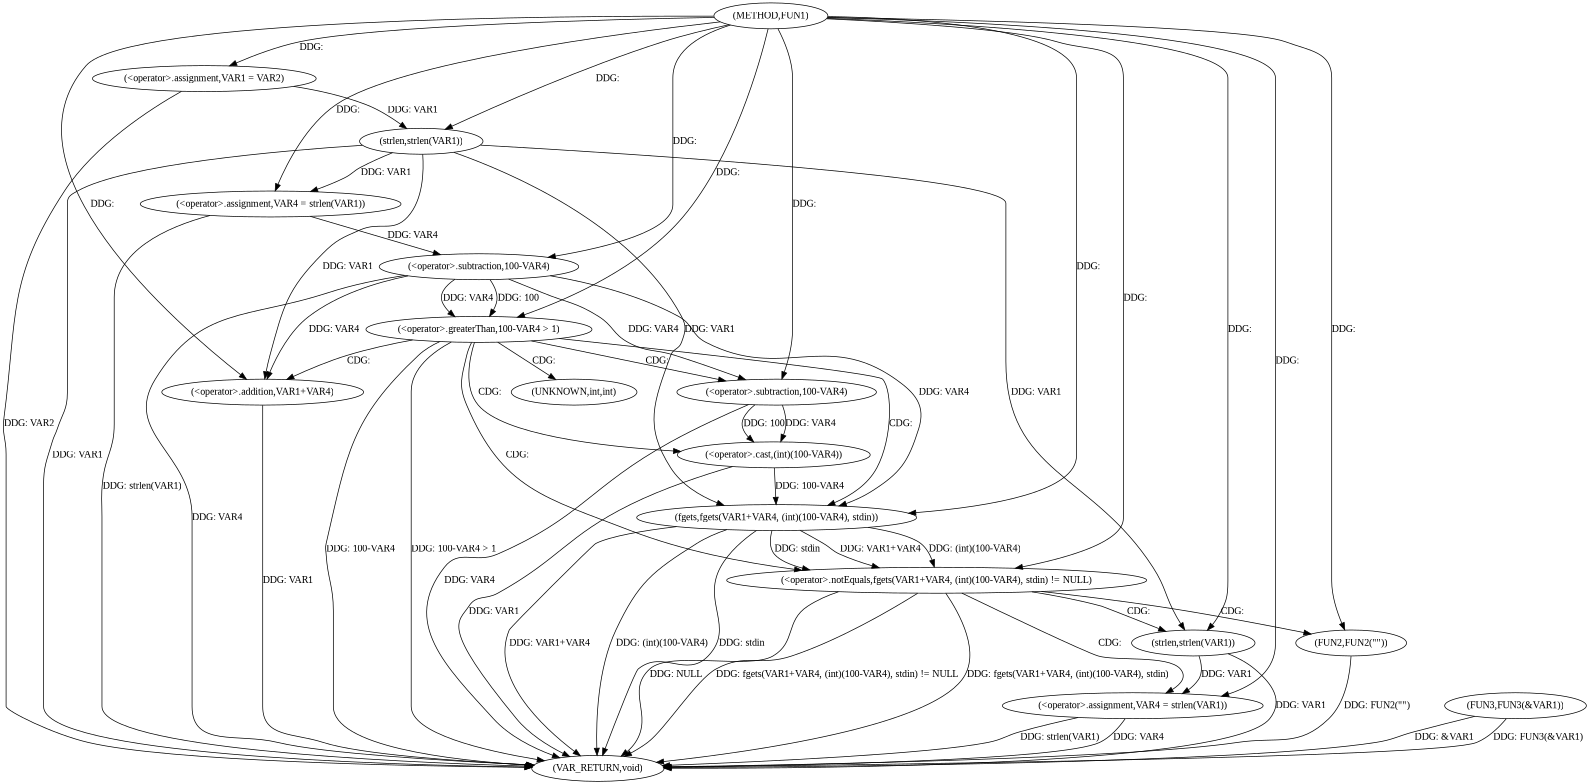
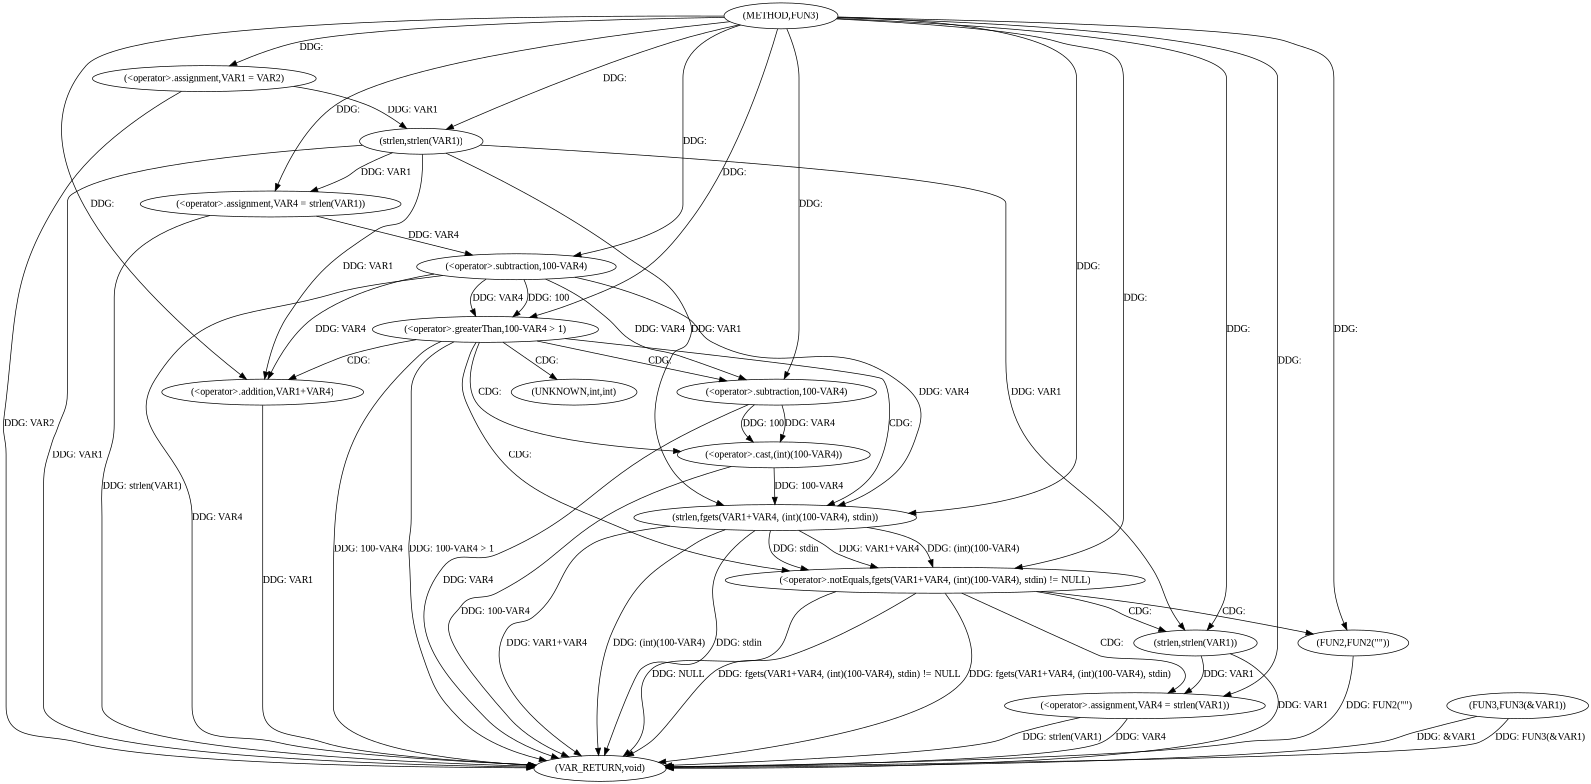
(771, 16) -> (781, 16)
(777, 518) -> (775, 518)
(494, 612) -> (496, 612)
